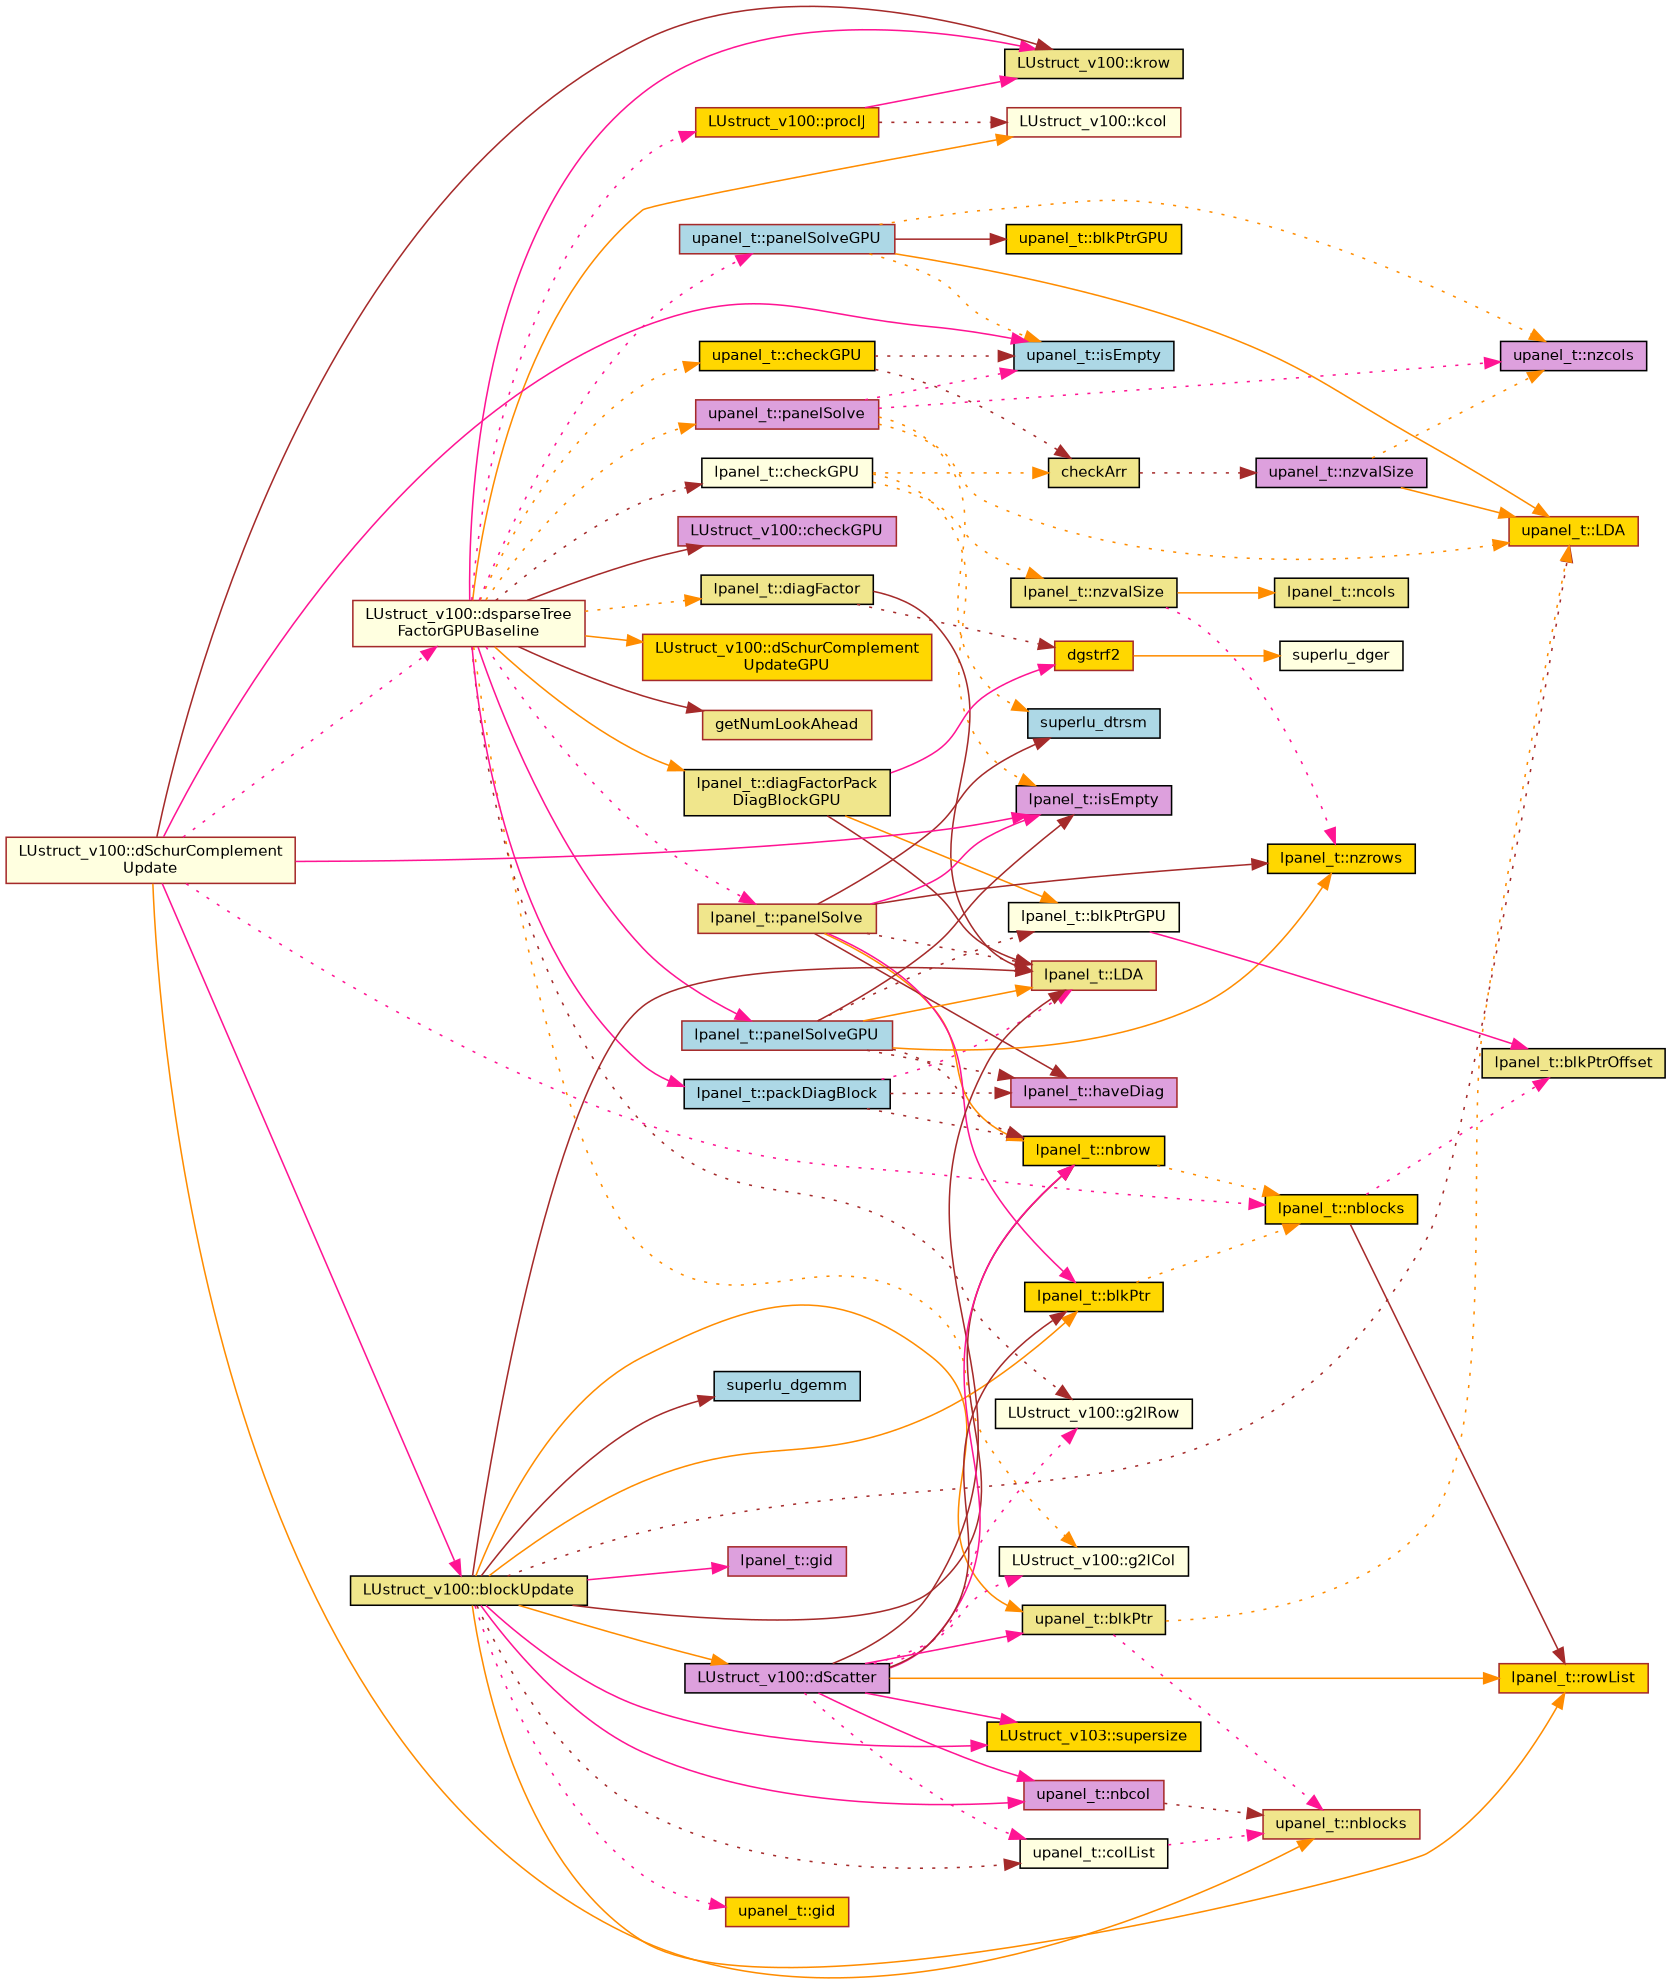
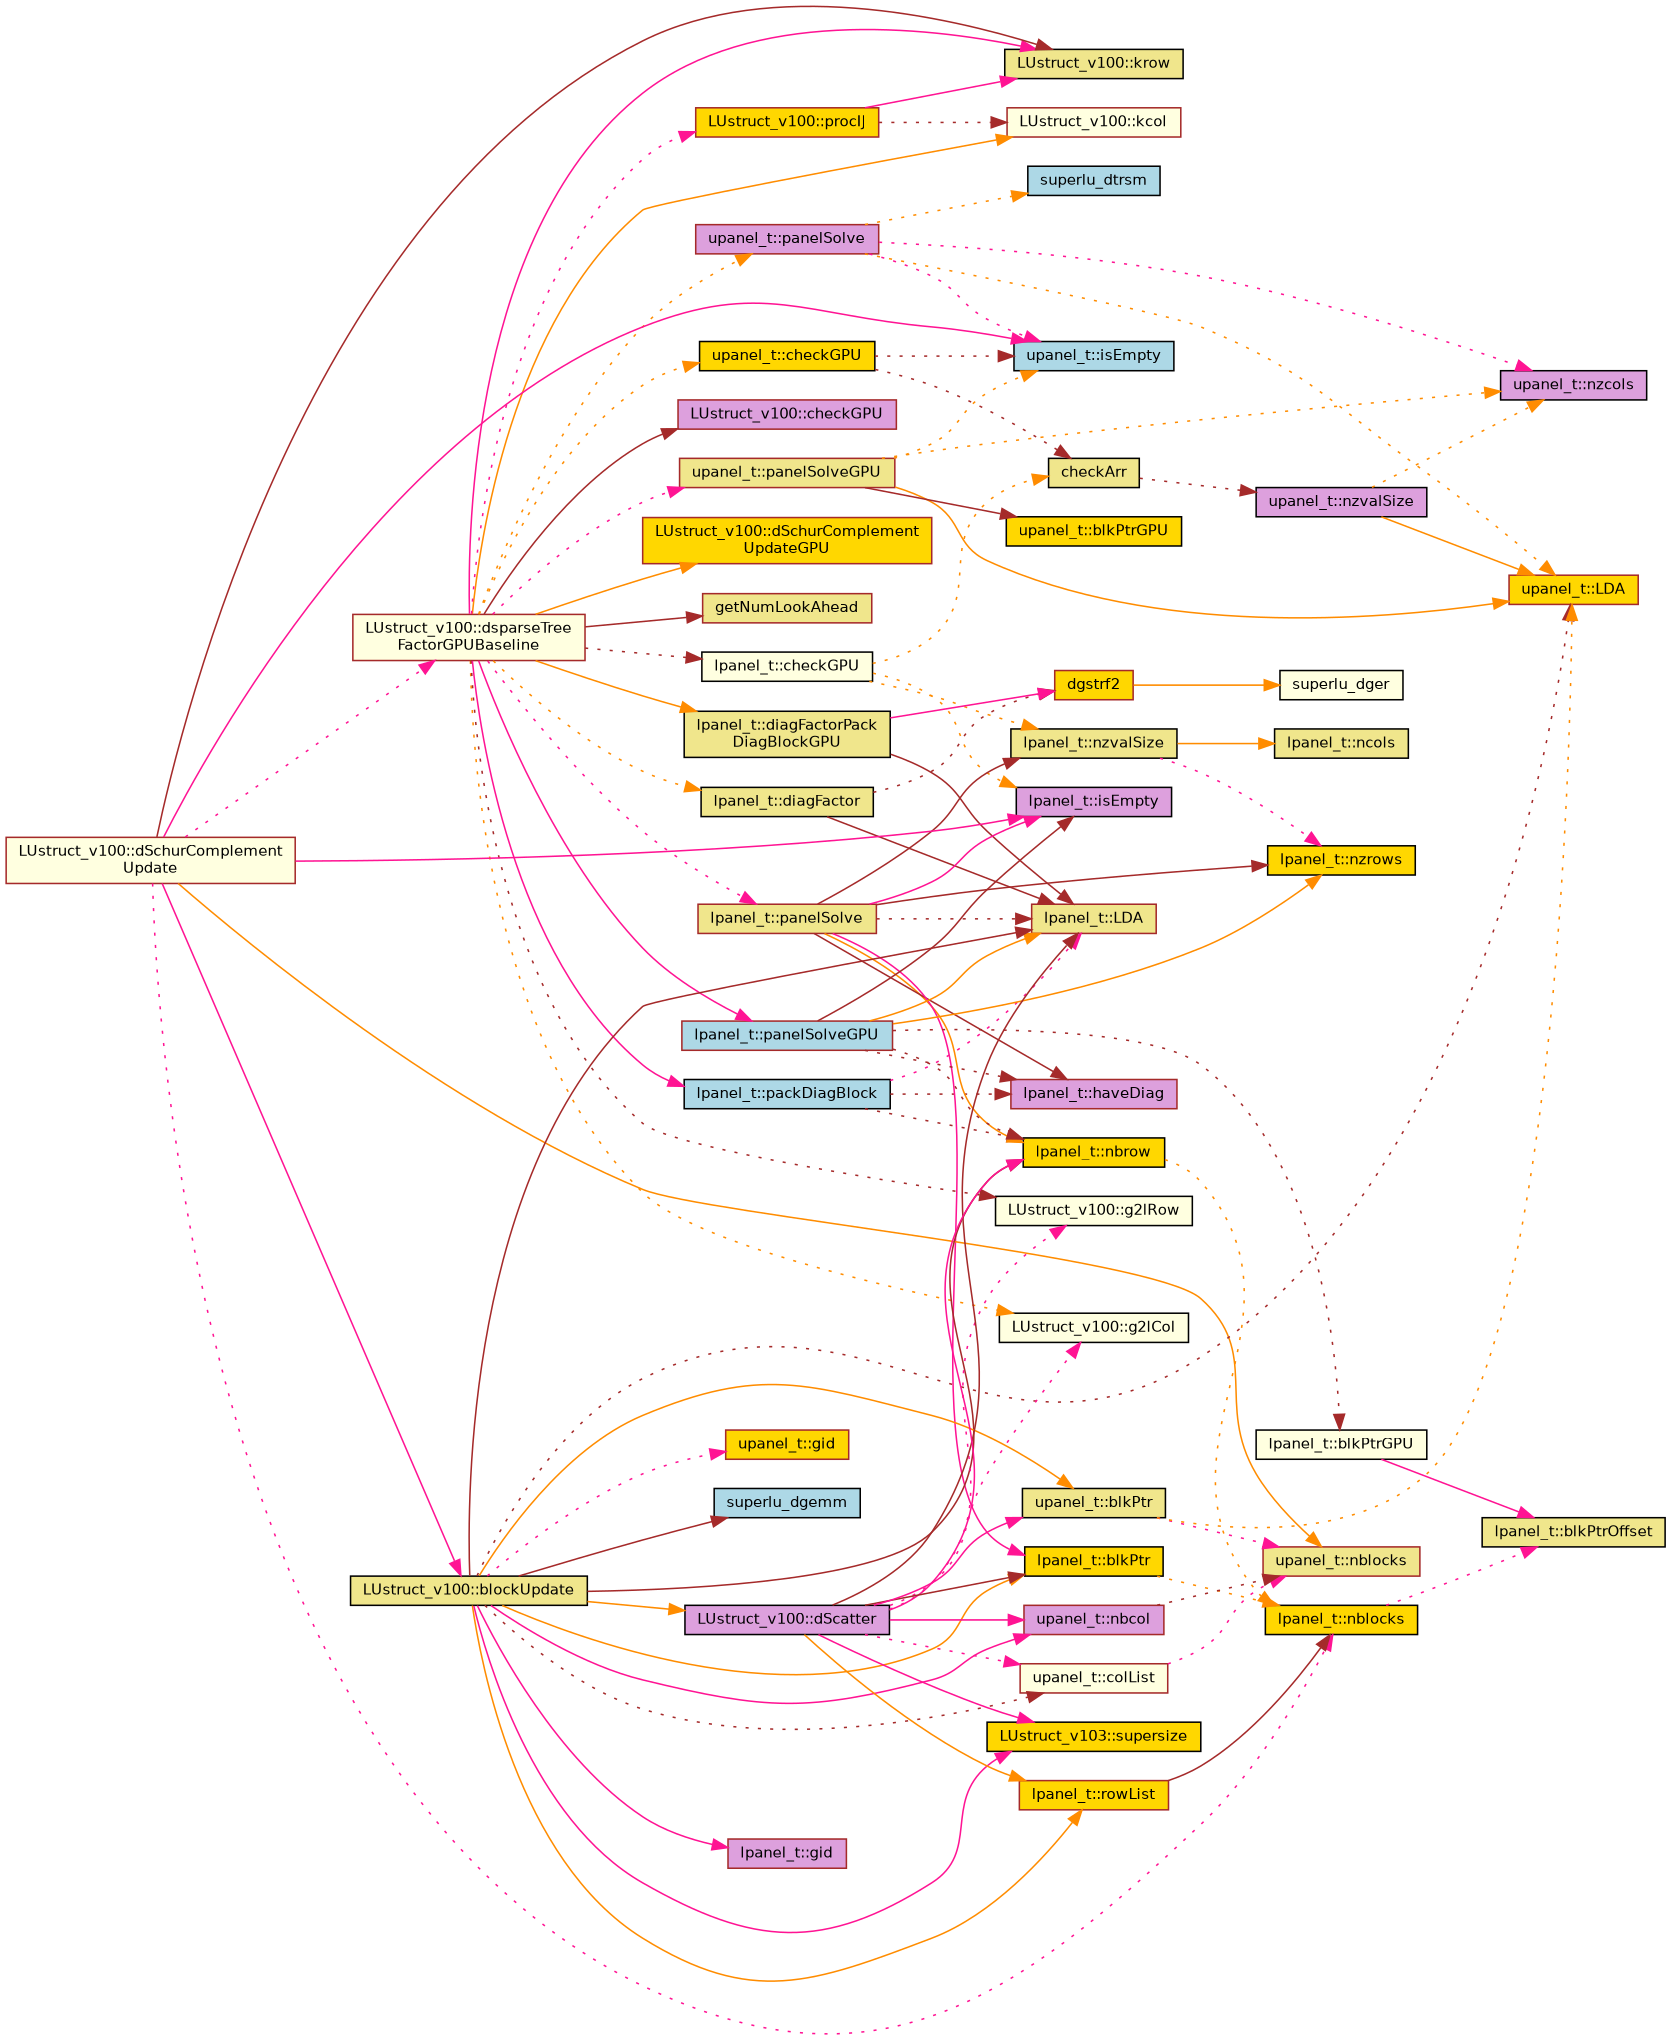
(787, 239) -> (787, 473)
(905, 851) -> (918, 842)
(939, 854) -> none
(1449, 1426) -> (1254, 1725)
(1094, 1854) -> (1094, 1678)
